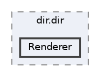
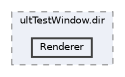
(50, 21) -> (62, 21)
